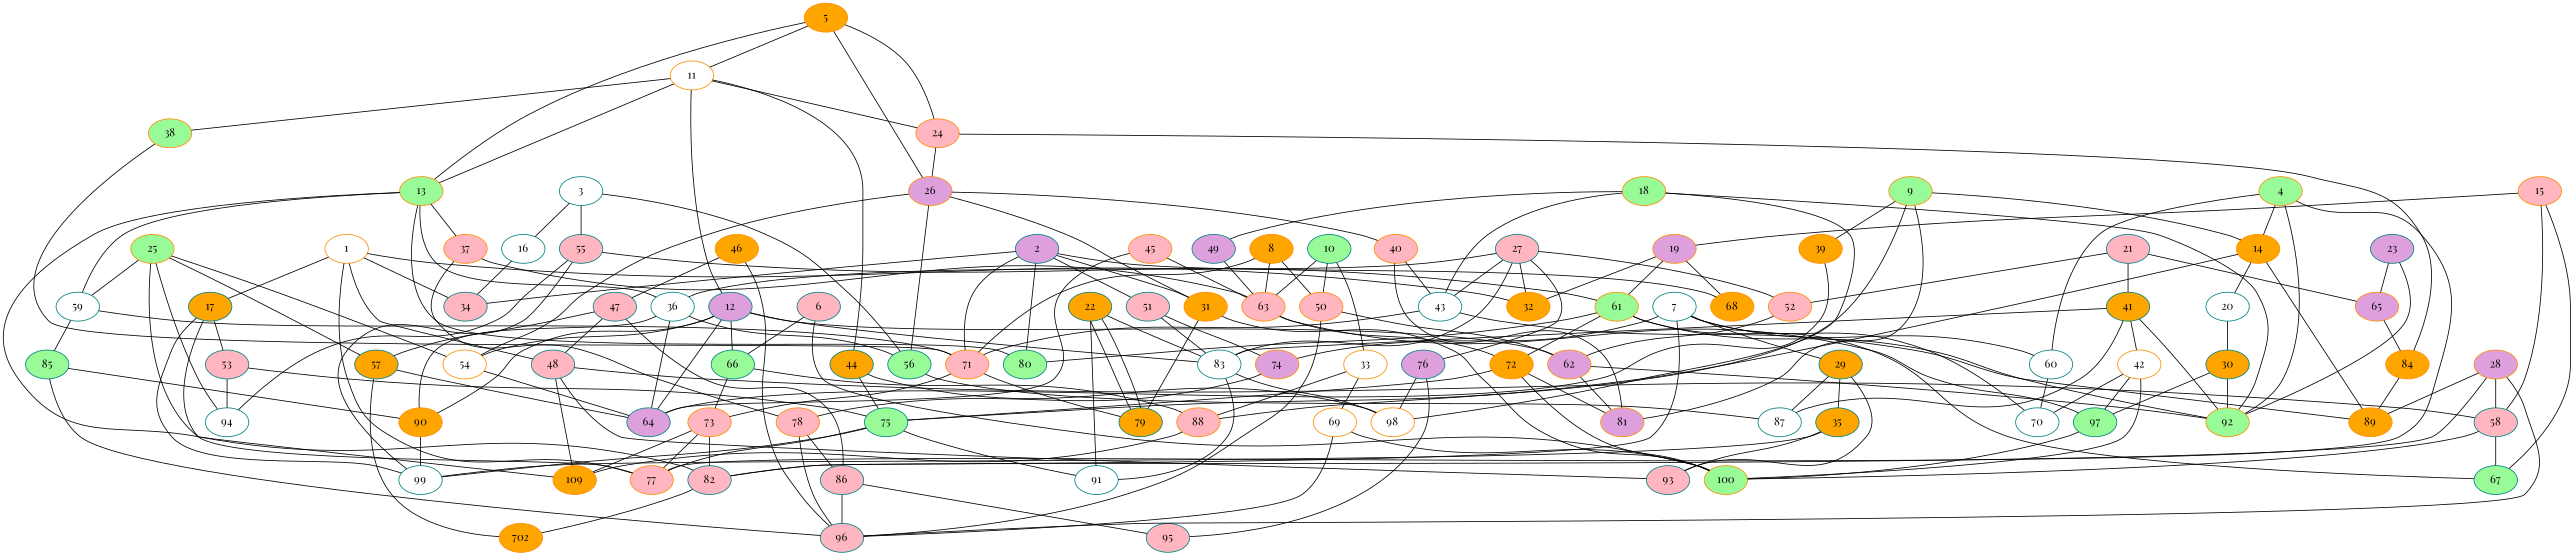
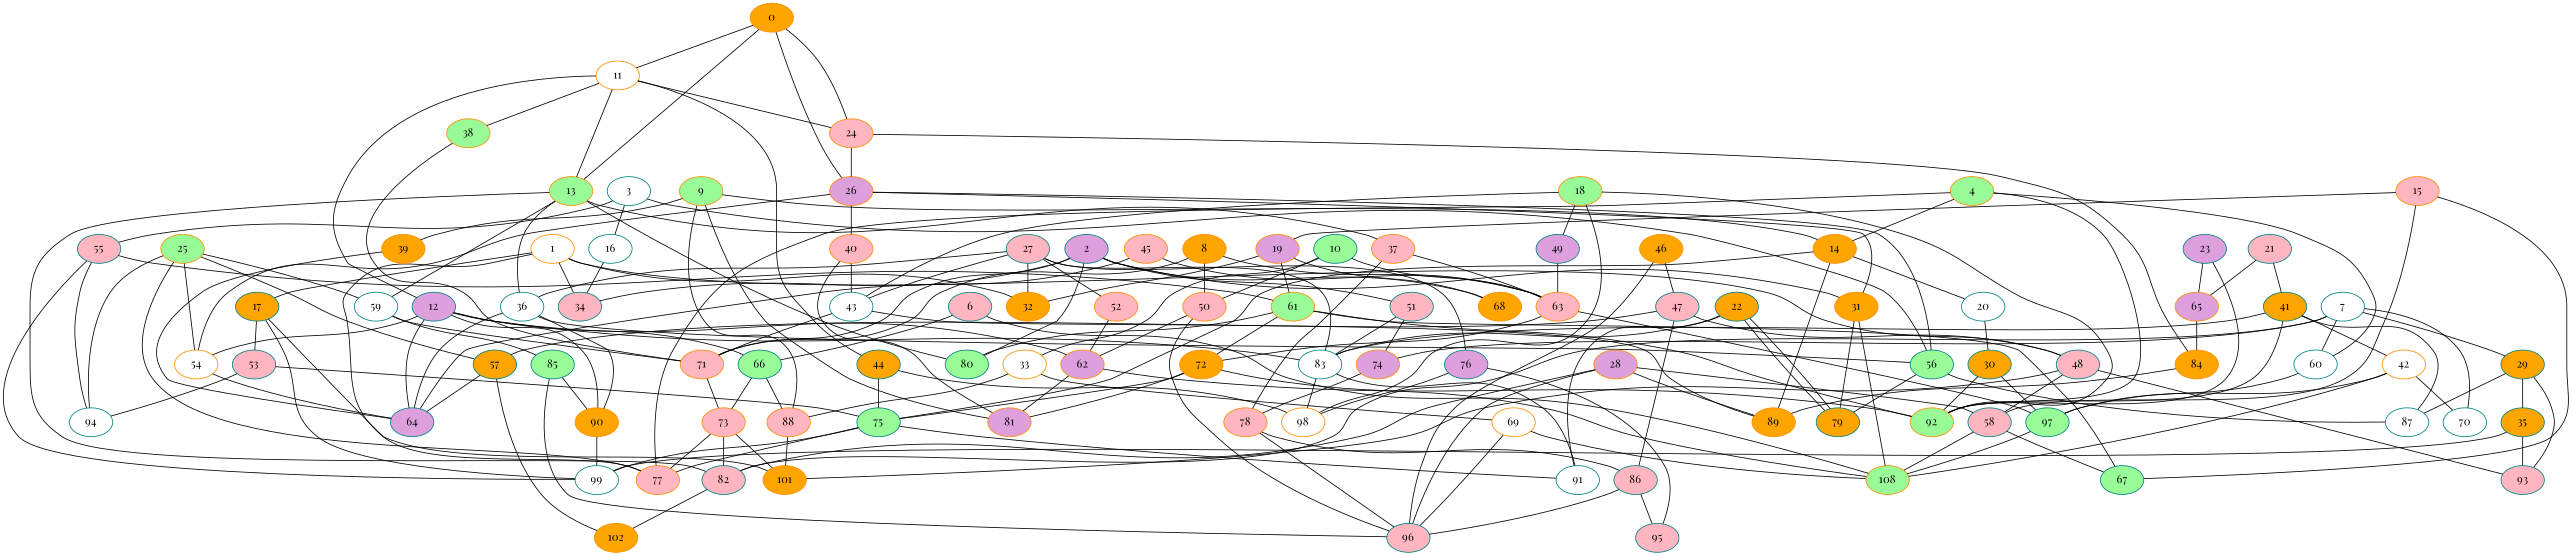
(826, 18) -> (772, 18)
(1959, 278) -> none
(2044, 393) -> (2182, 393)
(1052, 398) -> (1885, 393)
(575, 480) -> (785, 480)
(1726, 480) -> (1888, 480)
(521, 538) -> (616, 538)
